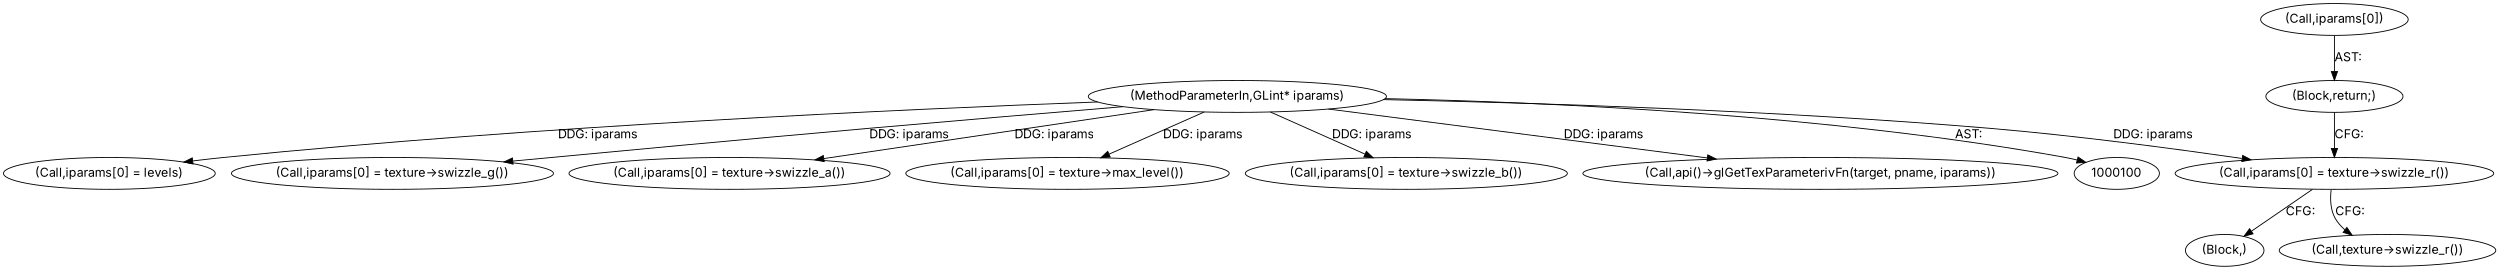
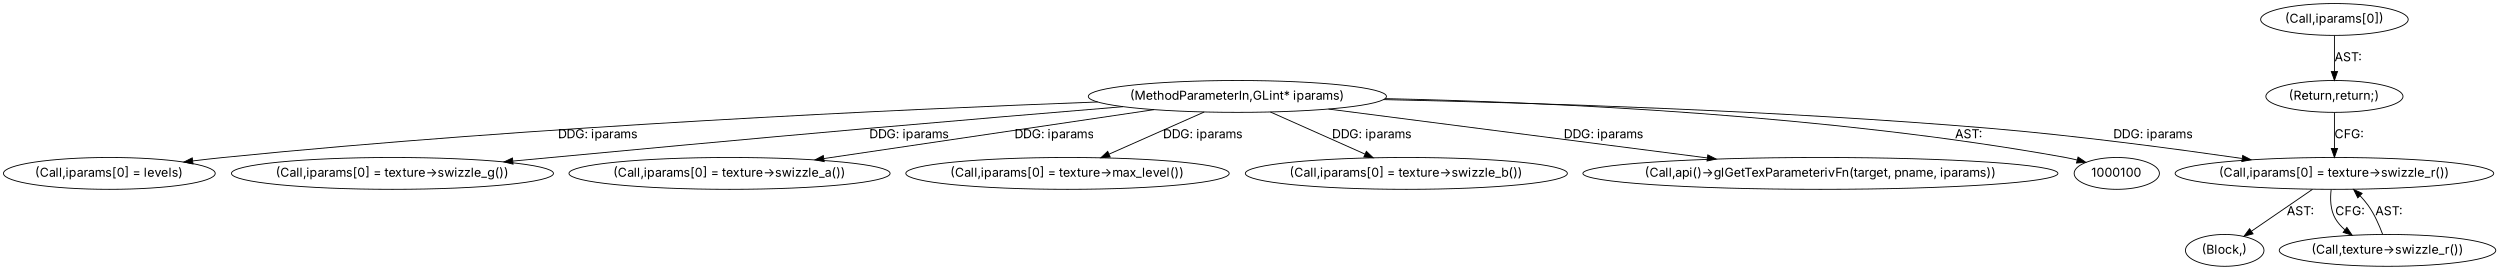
(2334, 96) -> (2334, 96)
(2302, 212) -> (2302, 212)
none -> (2373, 214)
